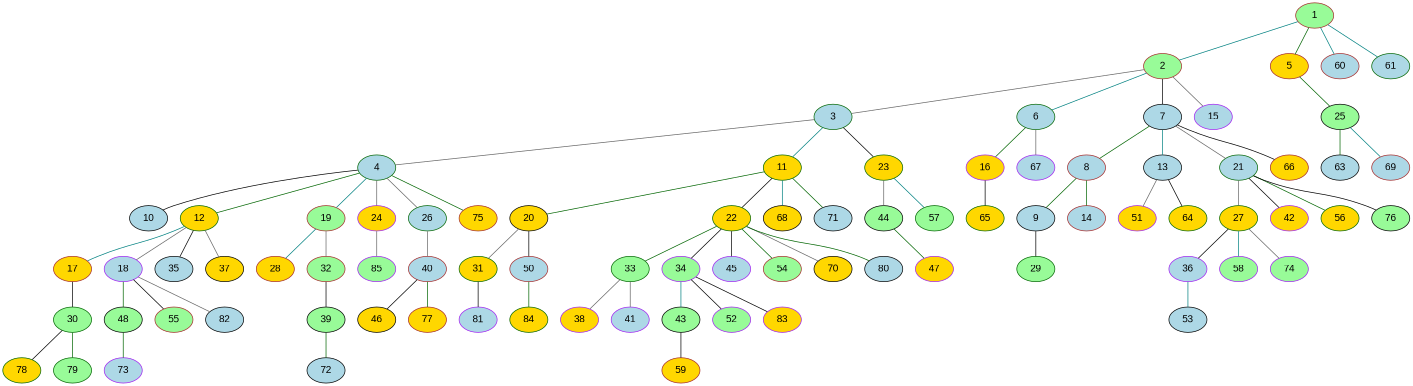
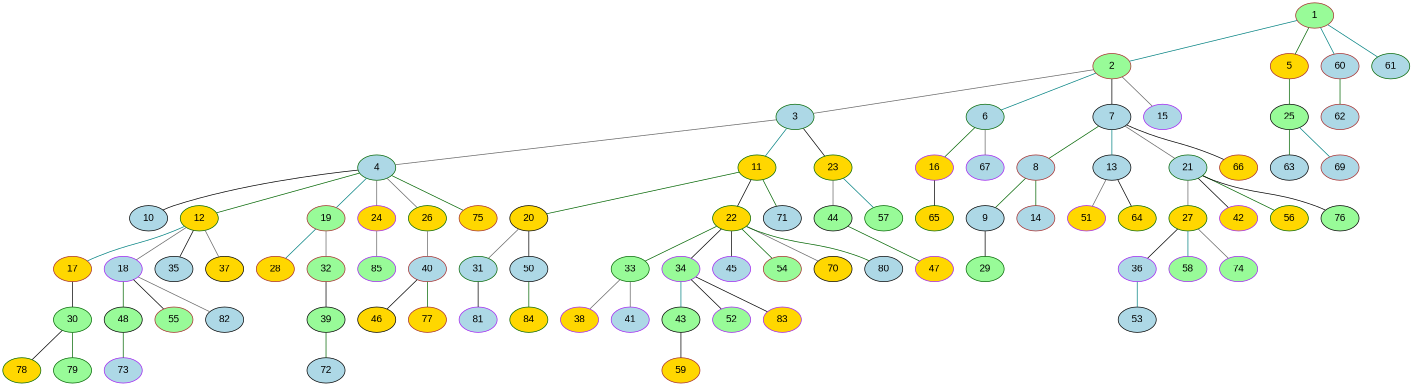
none -> (1340, 117)
(427, 218) -> (427, 218)
(782, 218) -> none
(478, 269) -> (478, 269)
(529, 269) -> (529, 269)
